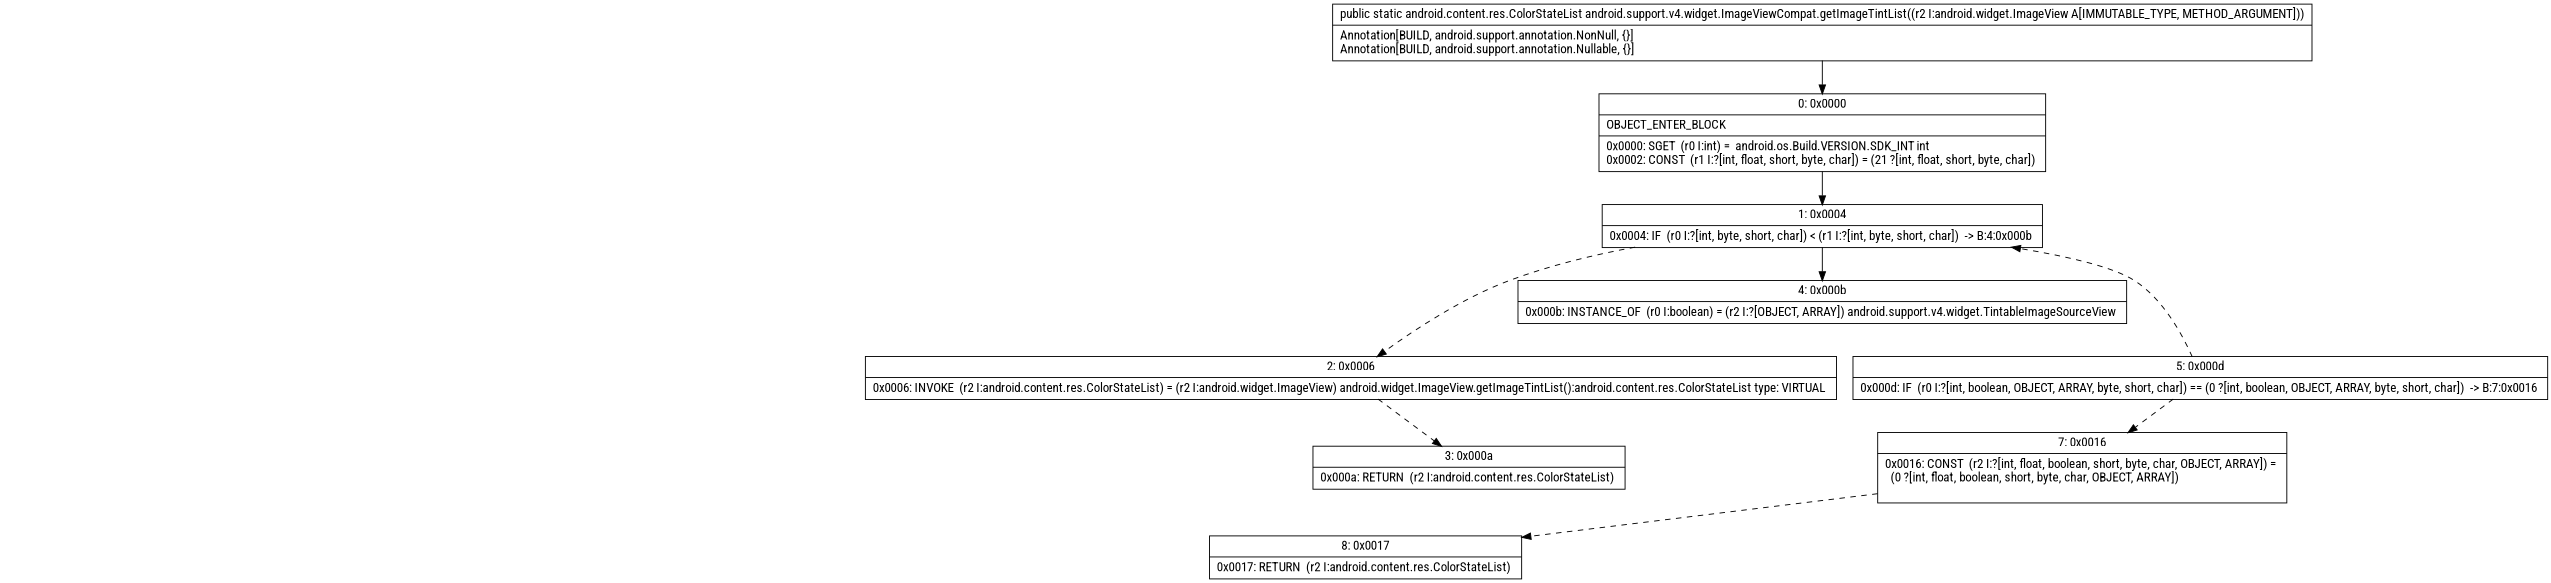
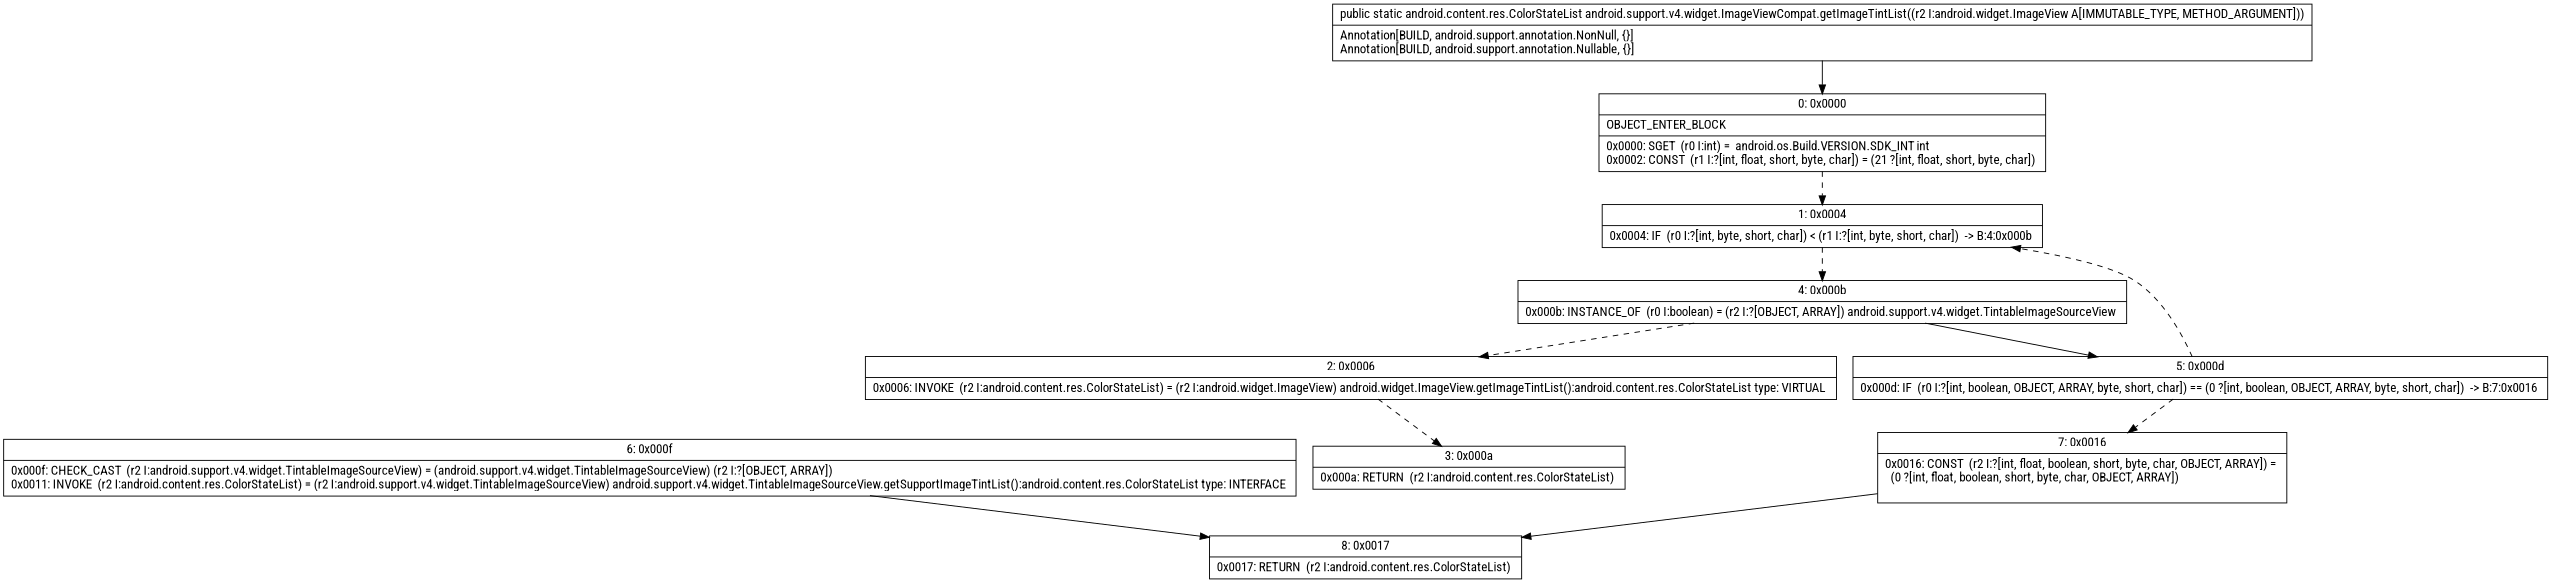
(1822, 184) -> (1822, 184)
(1822, 259) -> (1822, 259)
(1503, 283) -> (1591, 339)
none -> (2007, 339)
none -> (650, 468)
(1704, 515) -> (1704, 515)
